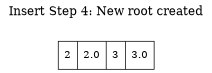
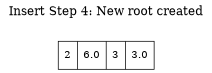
(92, 55) -> (92, 55)
